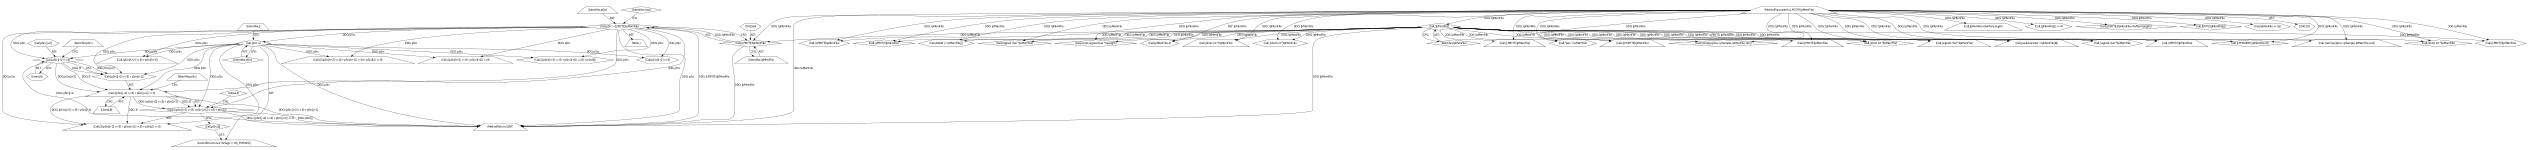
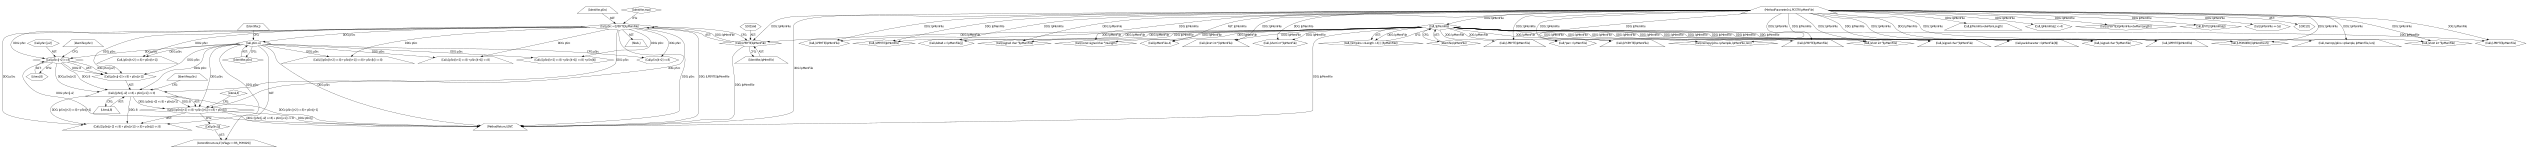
(1722, 35) -> (1722, 35)
none -> (1371, 43)
(593, 52) -> (593, 52)
